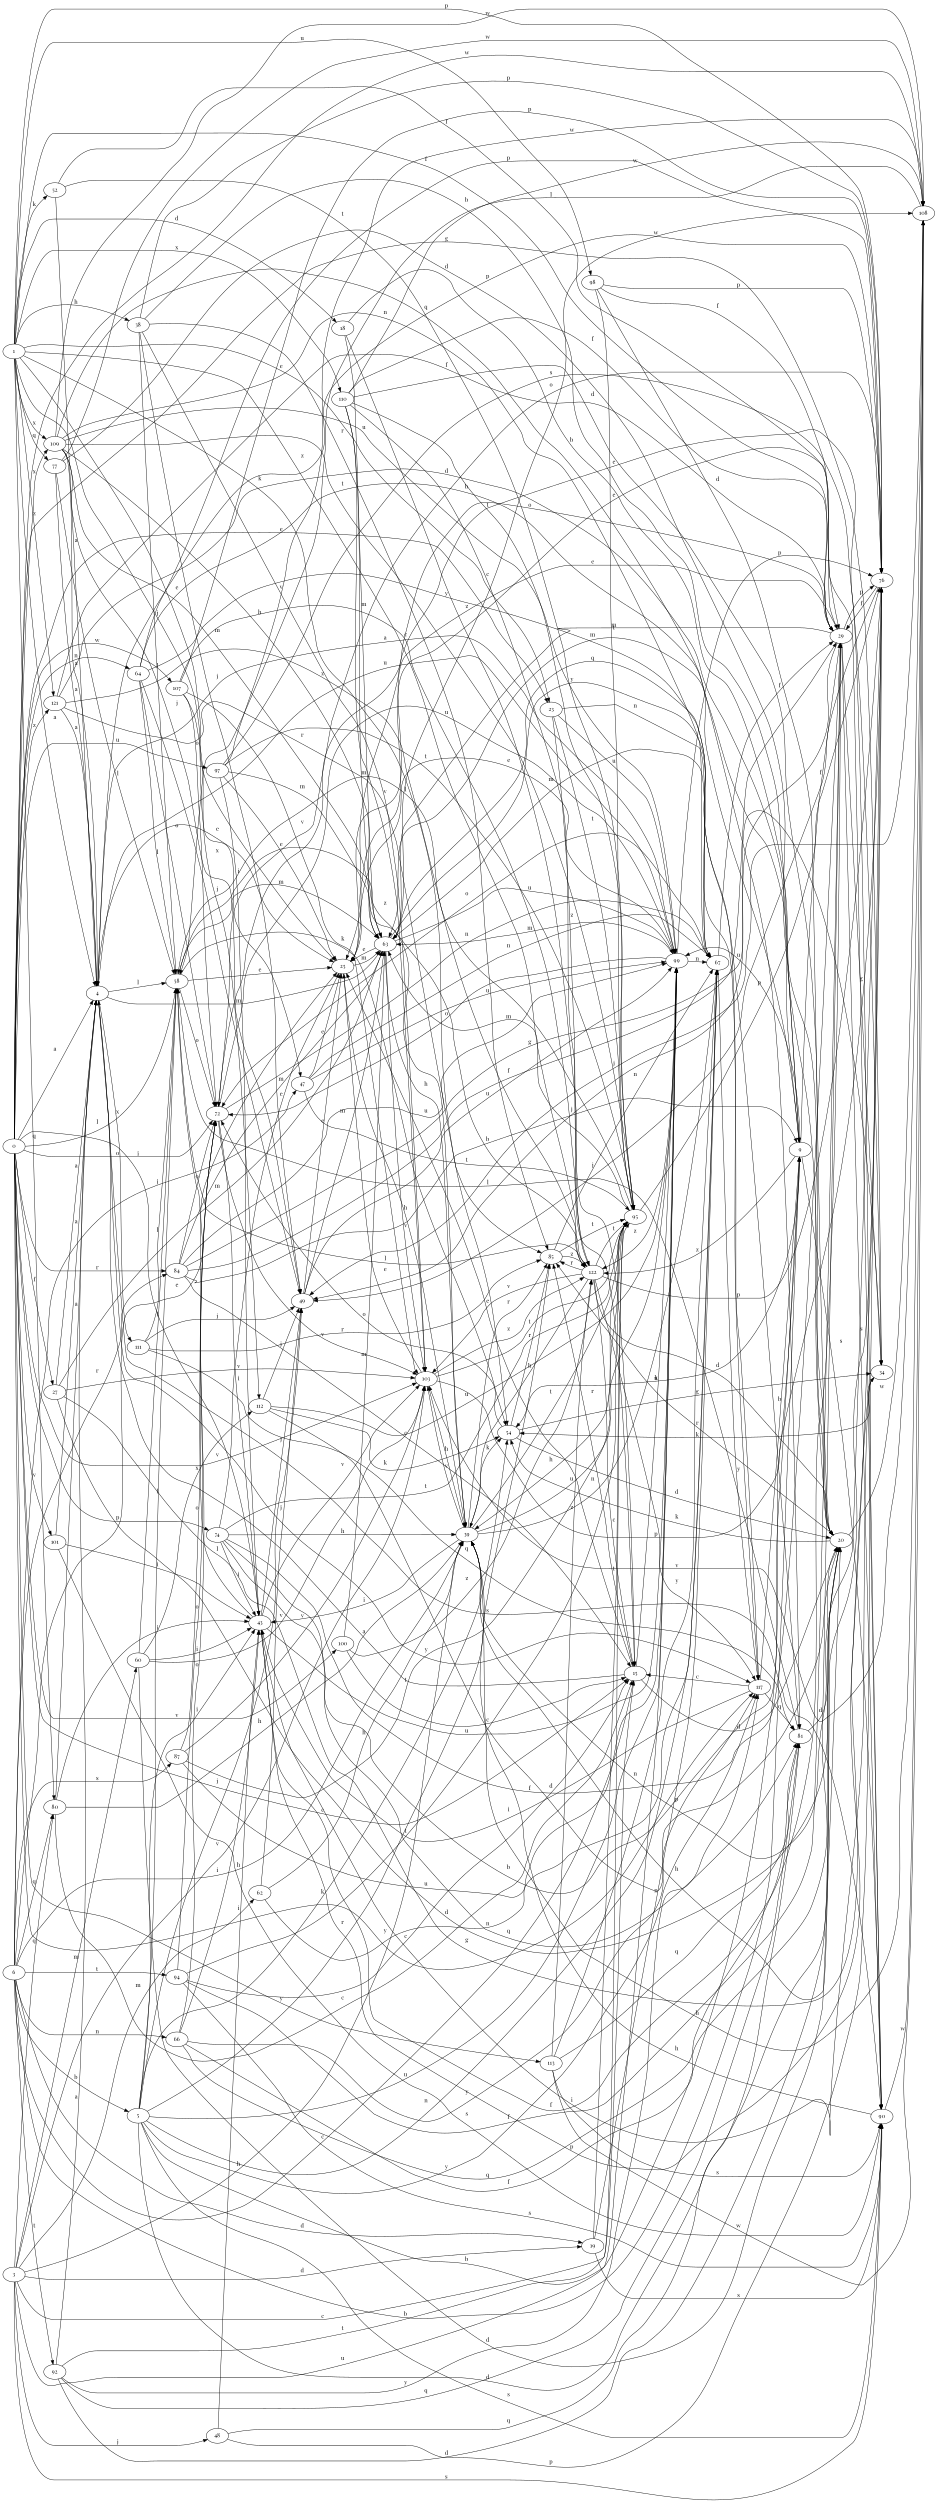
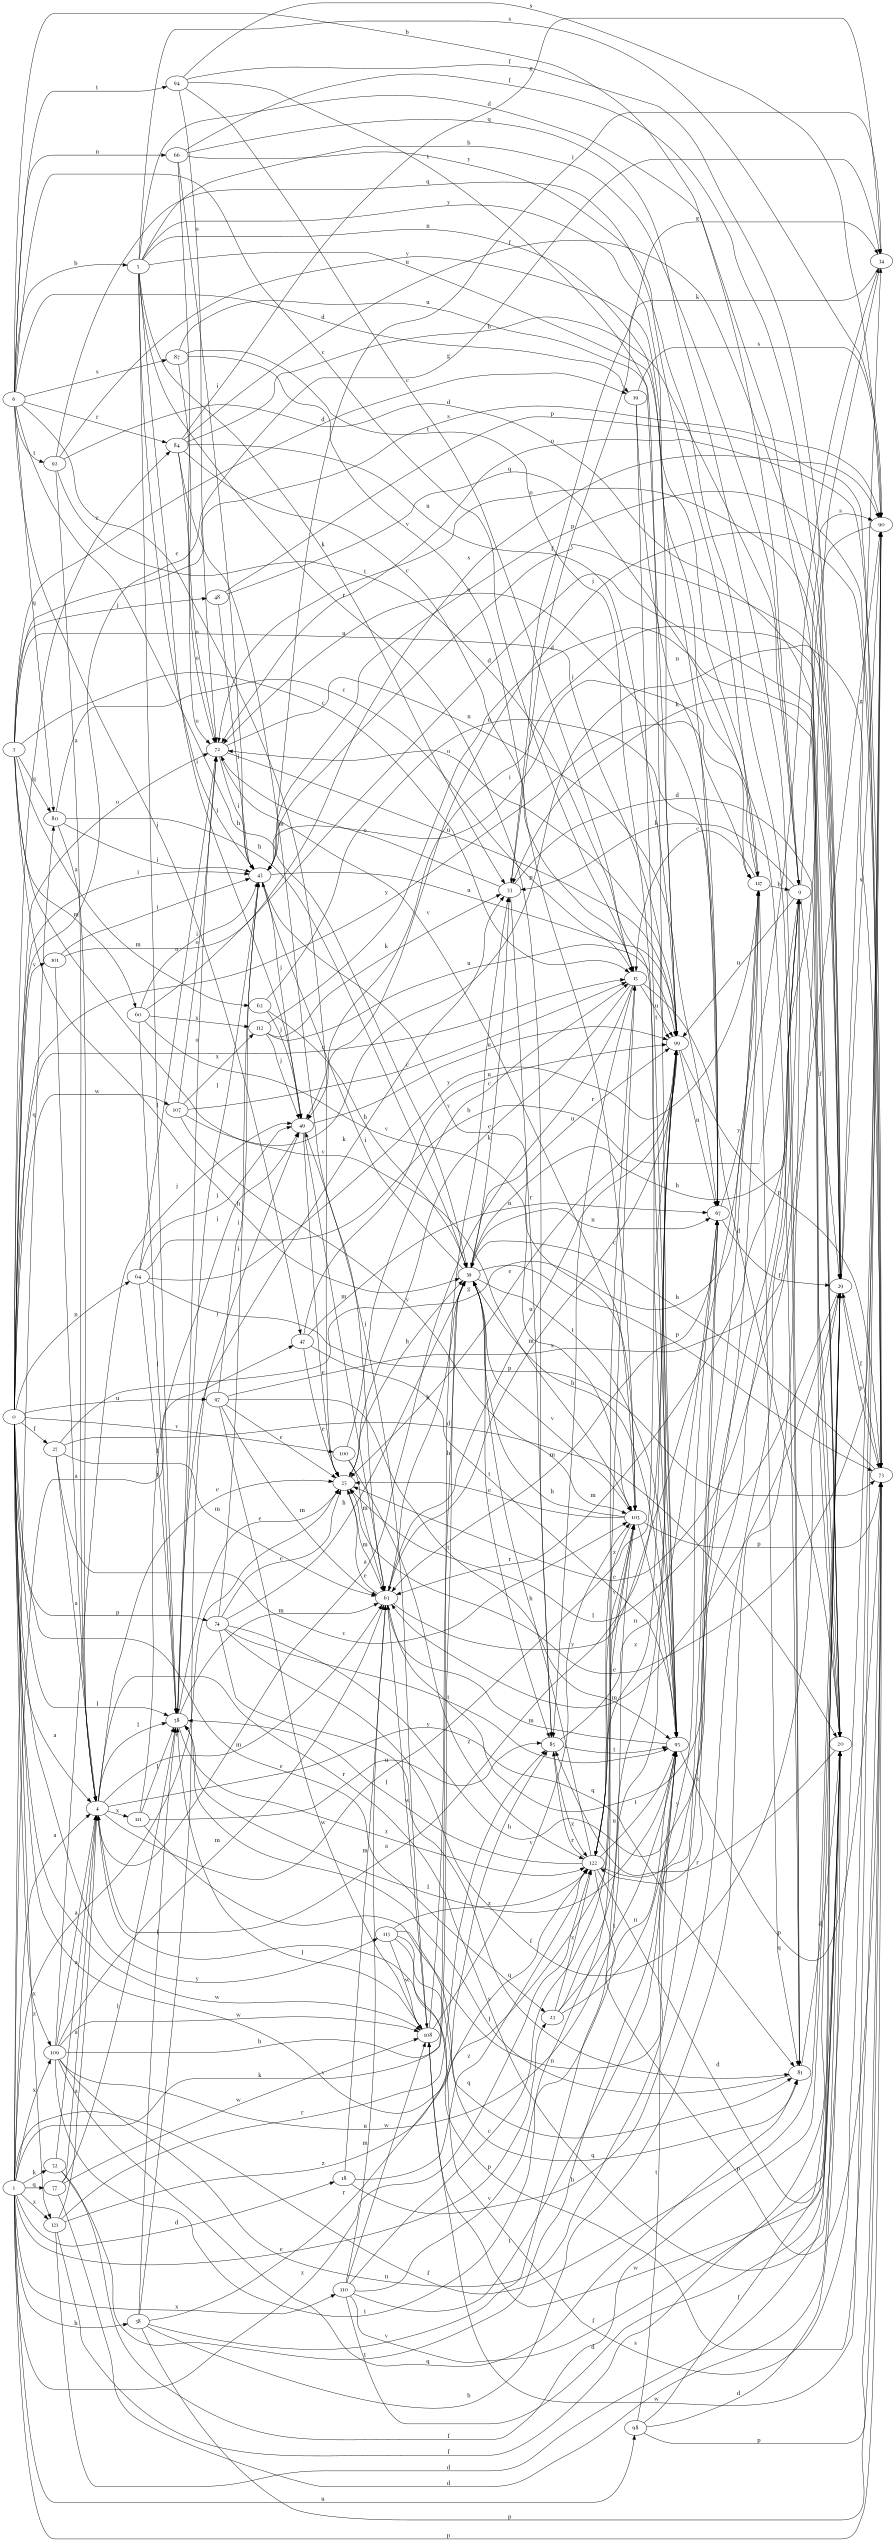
(593, 562) -> (593, 1616)
(882, 580) -> (882, 1475)
(398, 1160) -> none
(509, 1433) -> (510, 890)
